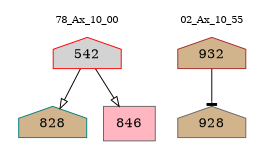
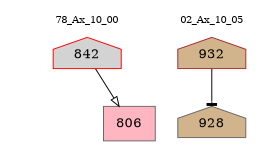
(212, 21) -> (212, 21)
(87, 55) -> (87, 55)
(53, 124) -> none
(129, 124) -> (129, 124)
